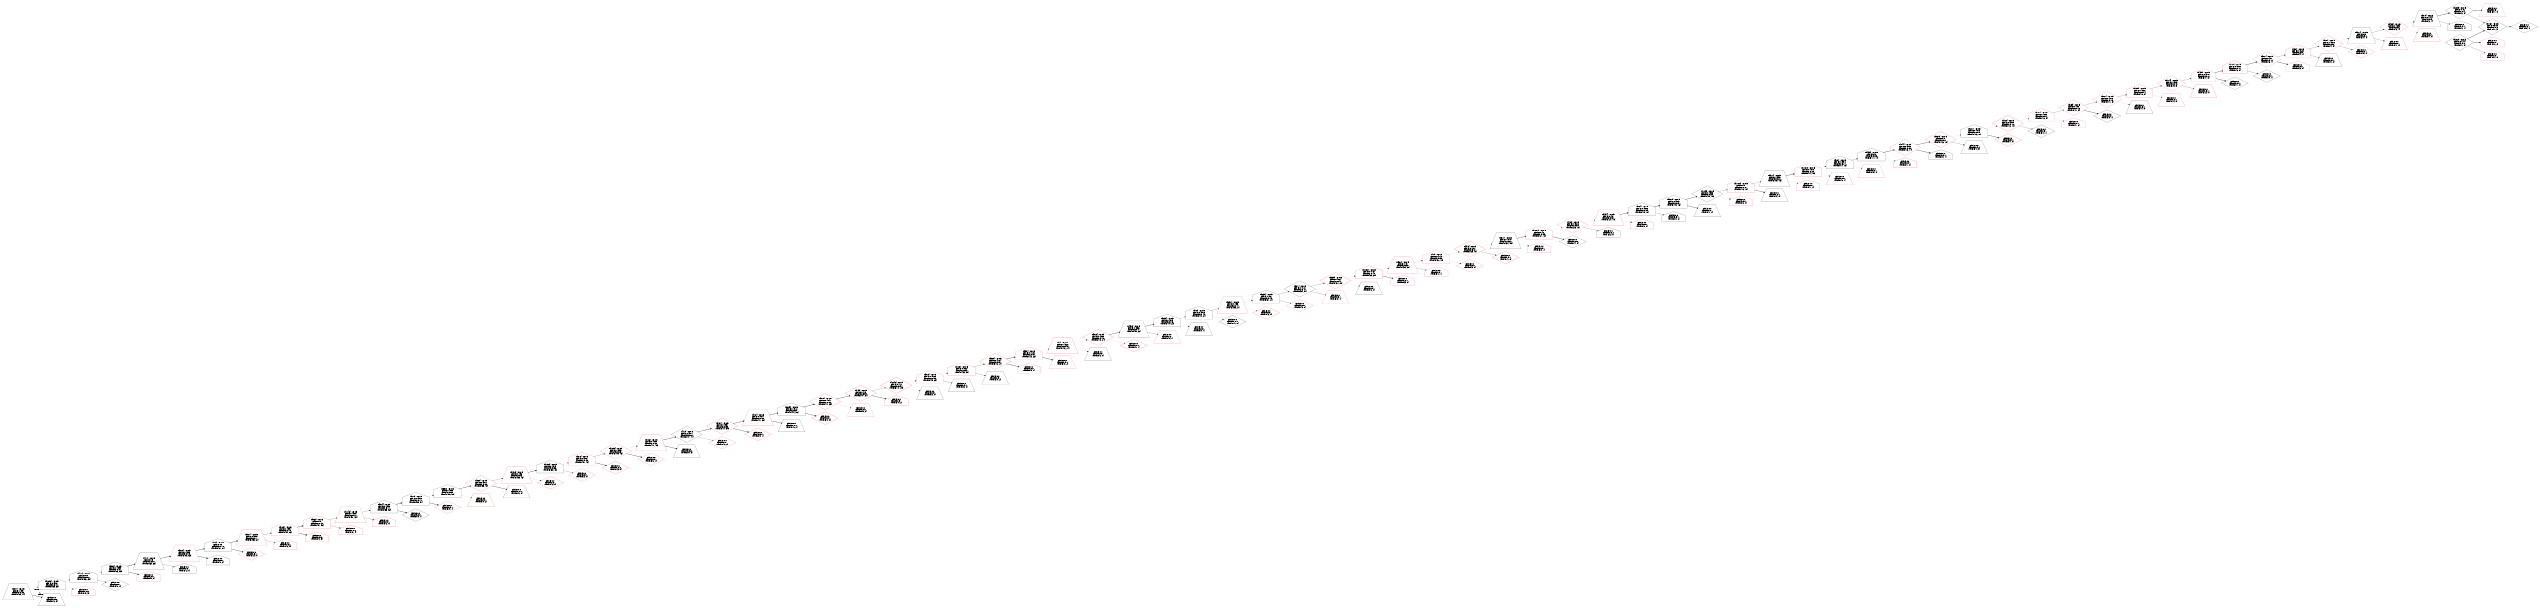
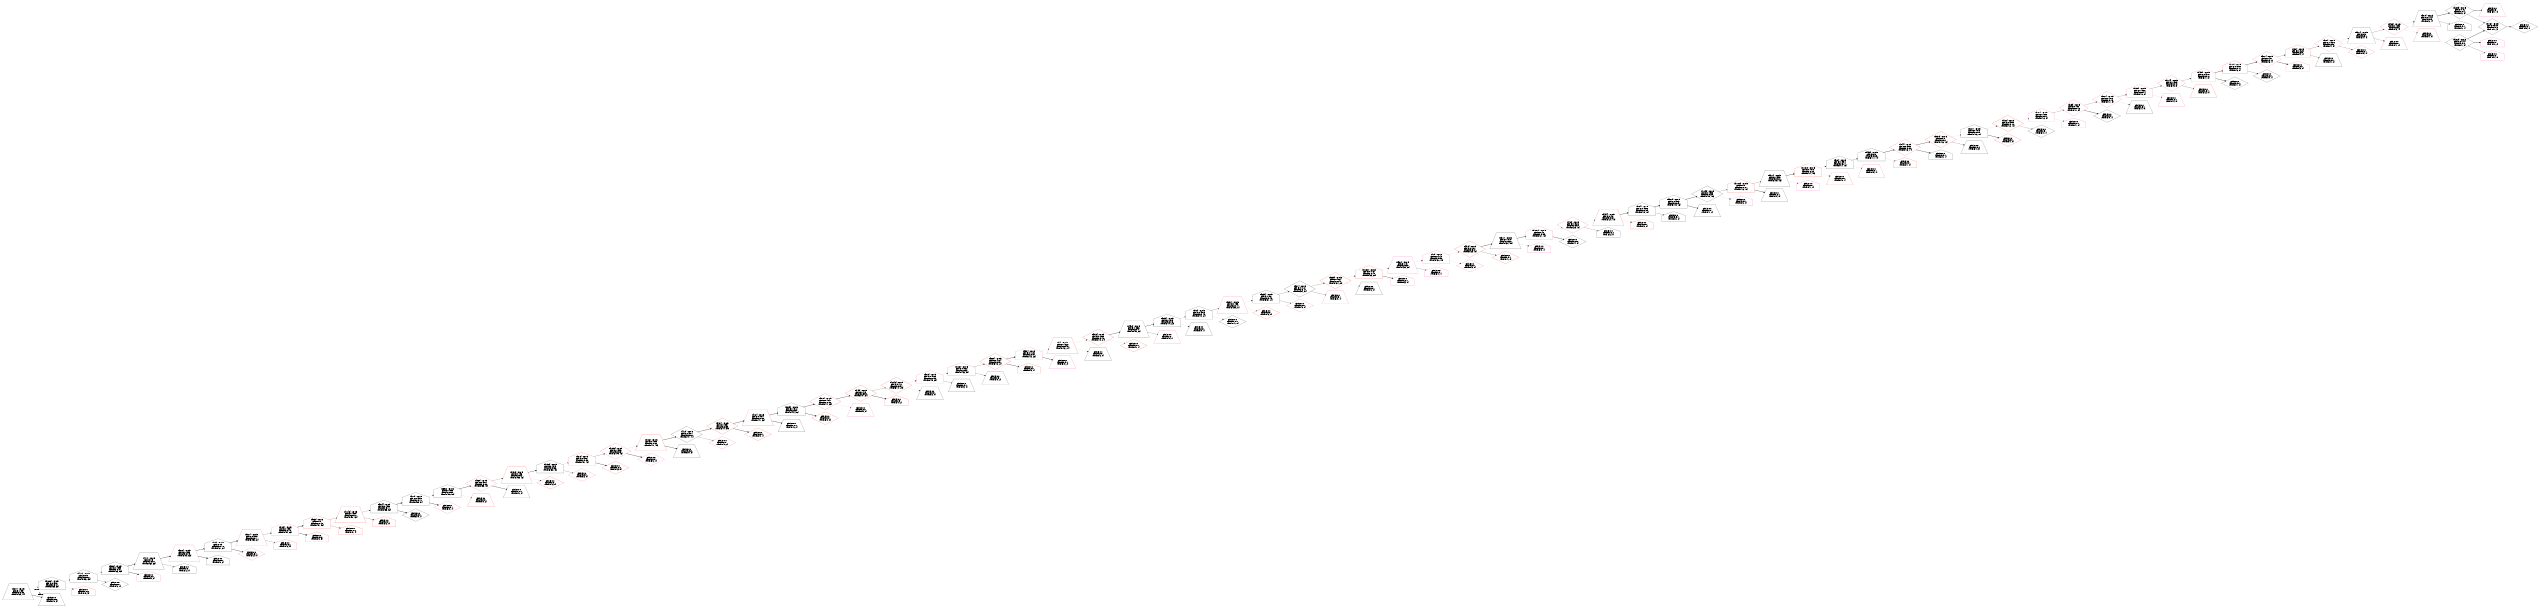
(1486, 245) -> (1486, 245)
